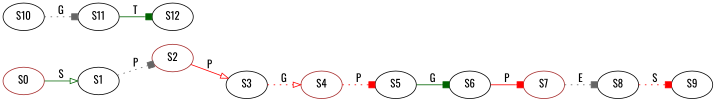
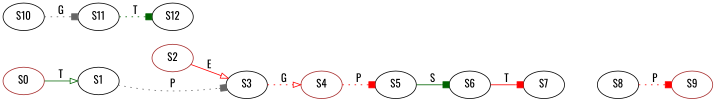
(132, 17) -> (132, 17)
(210, 65) -> (210, 65)
(132, 71) -> (168, 91)
(61, 75) -> (61, 75)
(433, 79) -> (433, 79)
(507, 79) -> (507, 79)
(655, 79) -> (655, 79)
(544, 85) -> (544, 85)
(577, 85) -> none
(692, 85) -> (692, 85)
